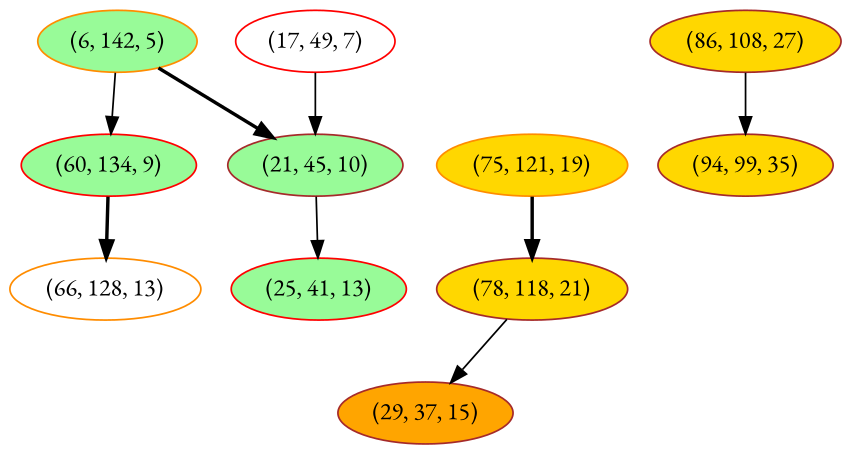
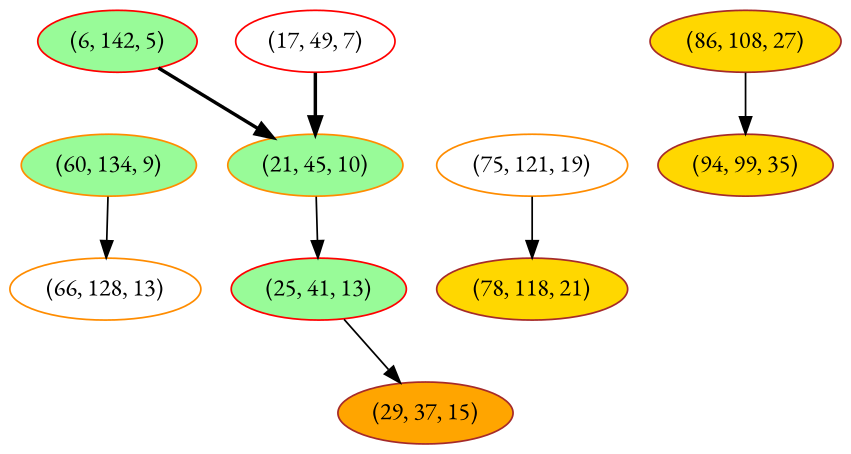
(117, 41) -> (117, 41)
(114, 95) -> none
(315, 95) -> (315, 95)
(109, 165) -> (109, 165)
(315, 165) -> (315, 165)
(532, 165) -> (532, 165)
(107, 219) -> (107, 219)
(532, 219) -> (532, 219)
(485, 344) -> (366, 344)
